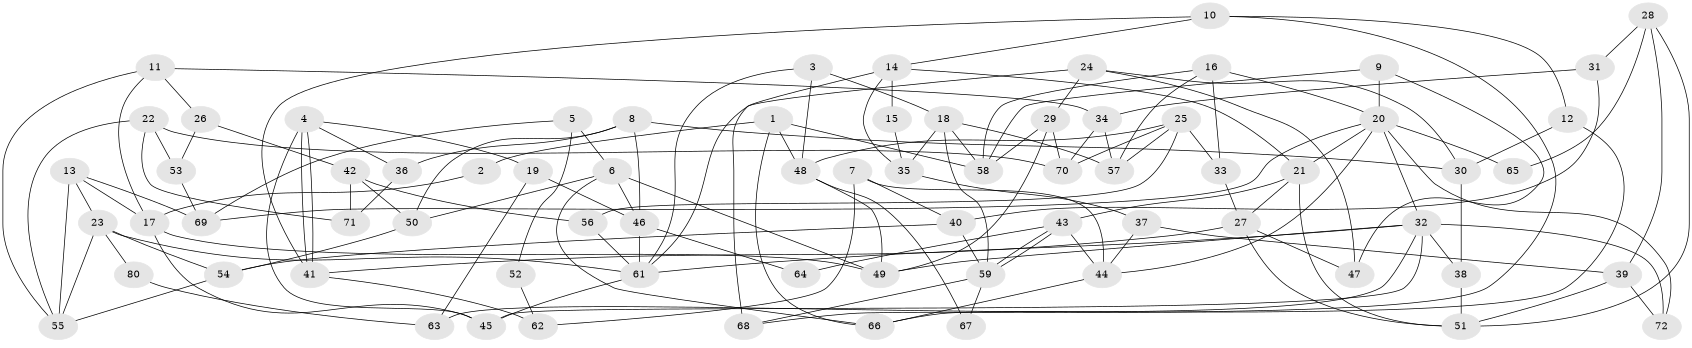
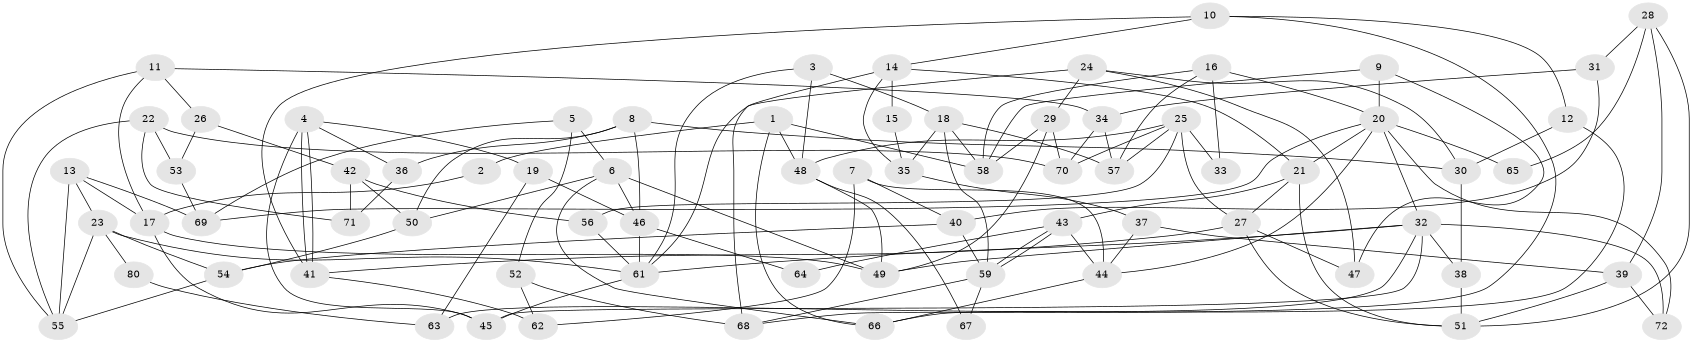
(1232, 198) -> (1193, 180)
none -> (603, 302)
